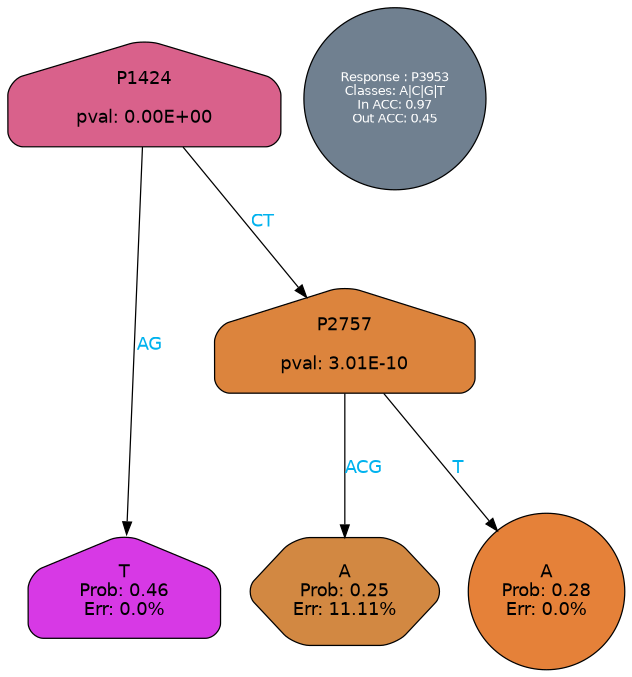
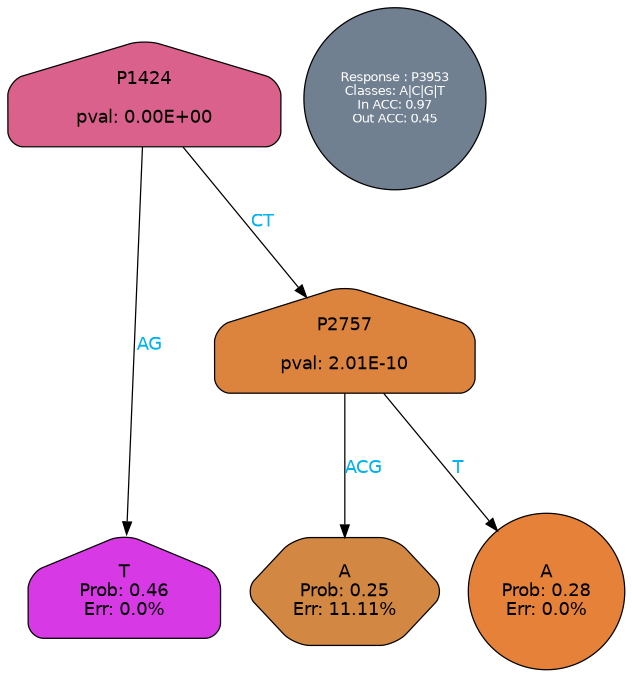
(345, 345) -> (345, 345)
